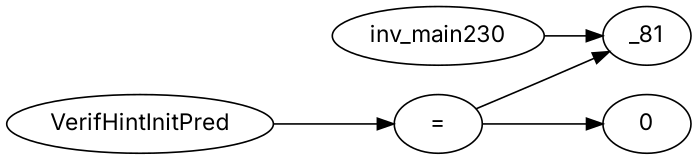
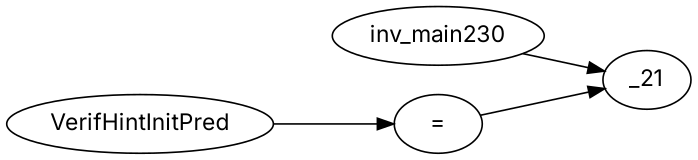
(647, 36) -> (647, 80)
(647, 124) -> none
